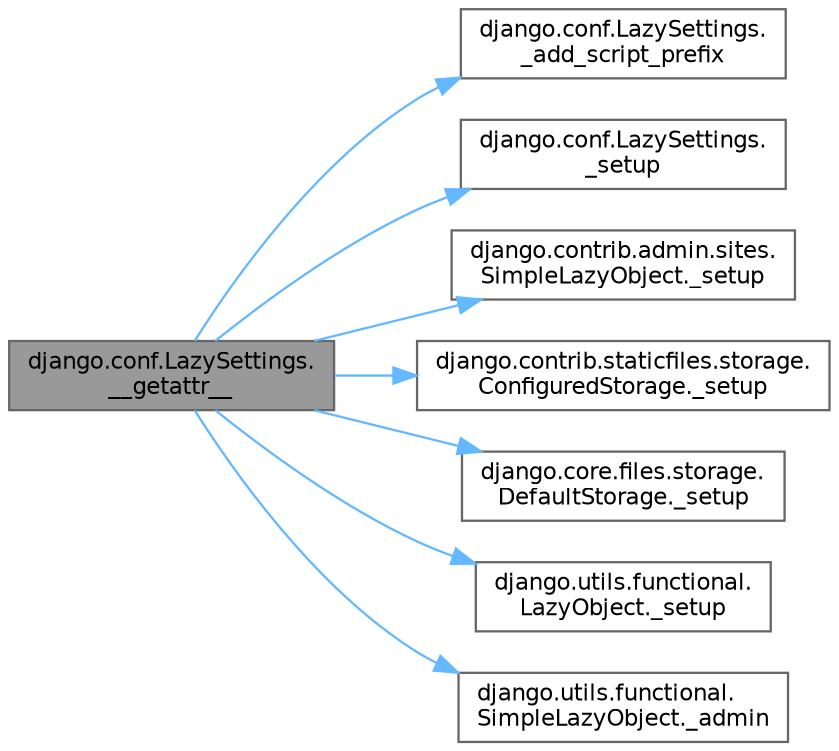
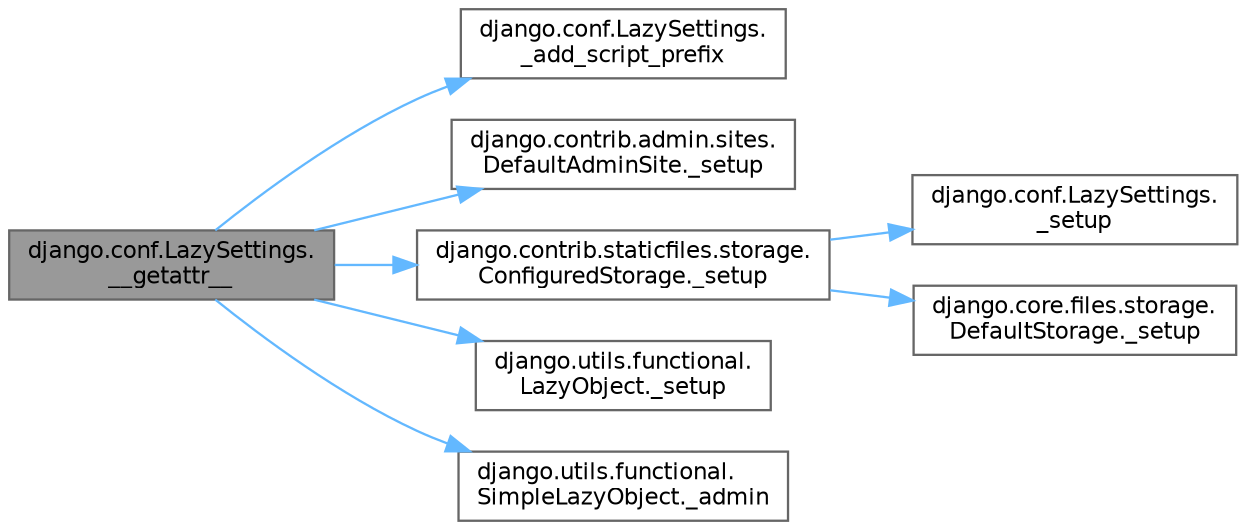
(326, 260) -> (860, 236)
(623, 265) -> (623, 154)
(386, 428) -> (860, 294)
